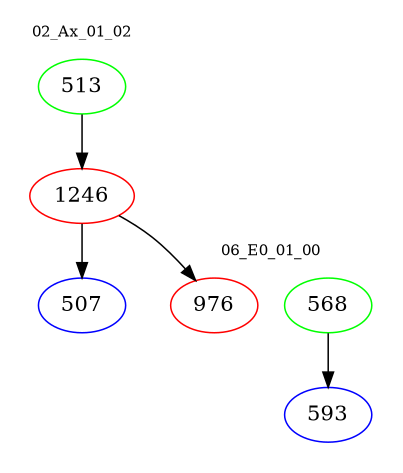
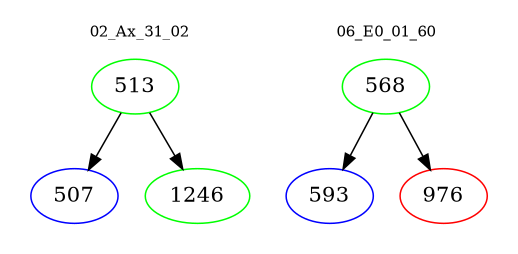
(82, 33) -> (140, 33)
(82, 196) -> (198, 196)
(82, 243) -> (109, 135)
(168, 251) -> (411, 134)
(271, 251) -> (387, 33)
